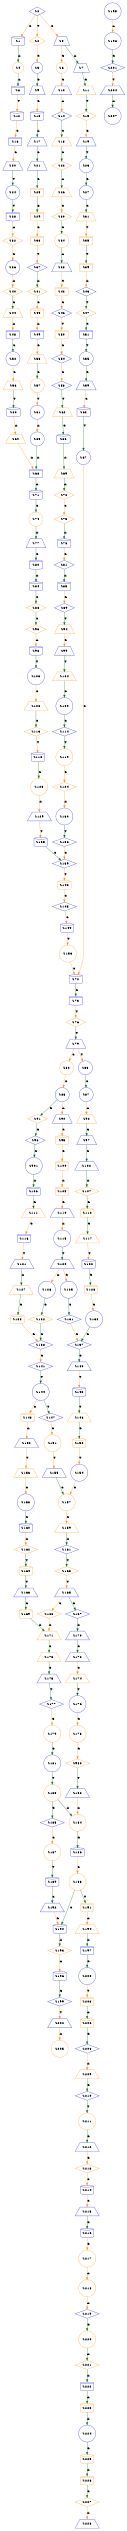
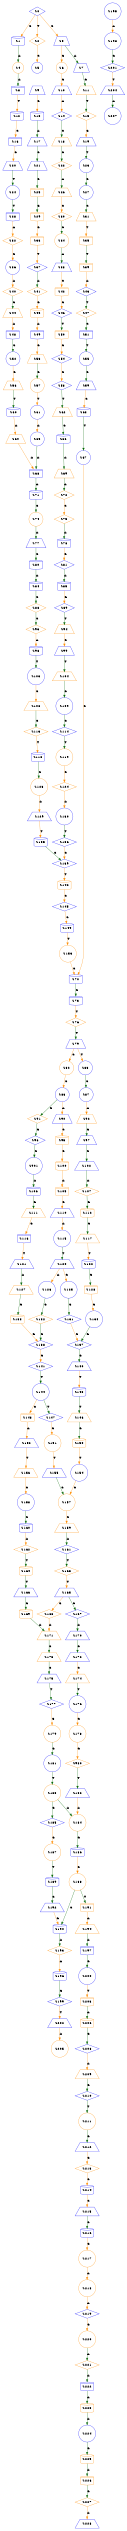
(37, 78) -> none
(62, 323) -> (62, 323)
(87, 2323) -> (87, 2323)
